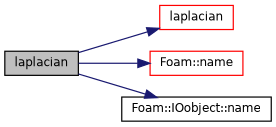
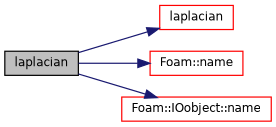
(197, 109) -> (197, 109)
